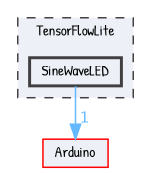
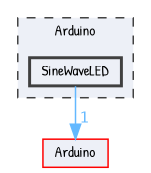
(76, 32) -> (76, 32)
